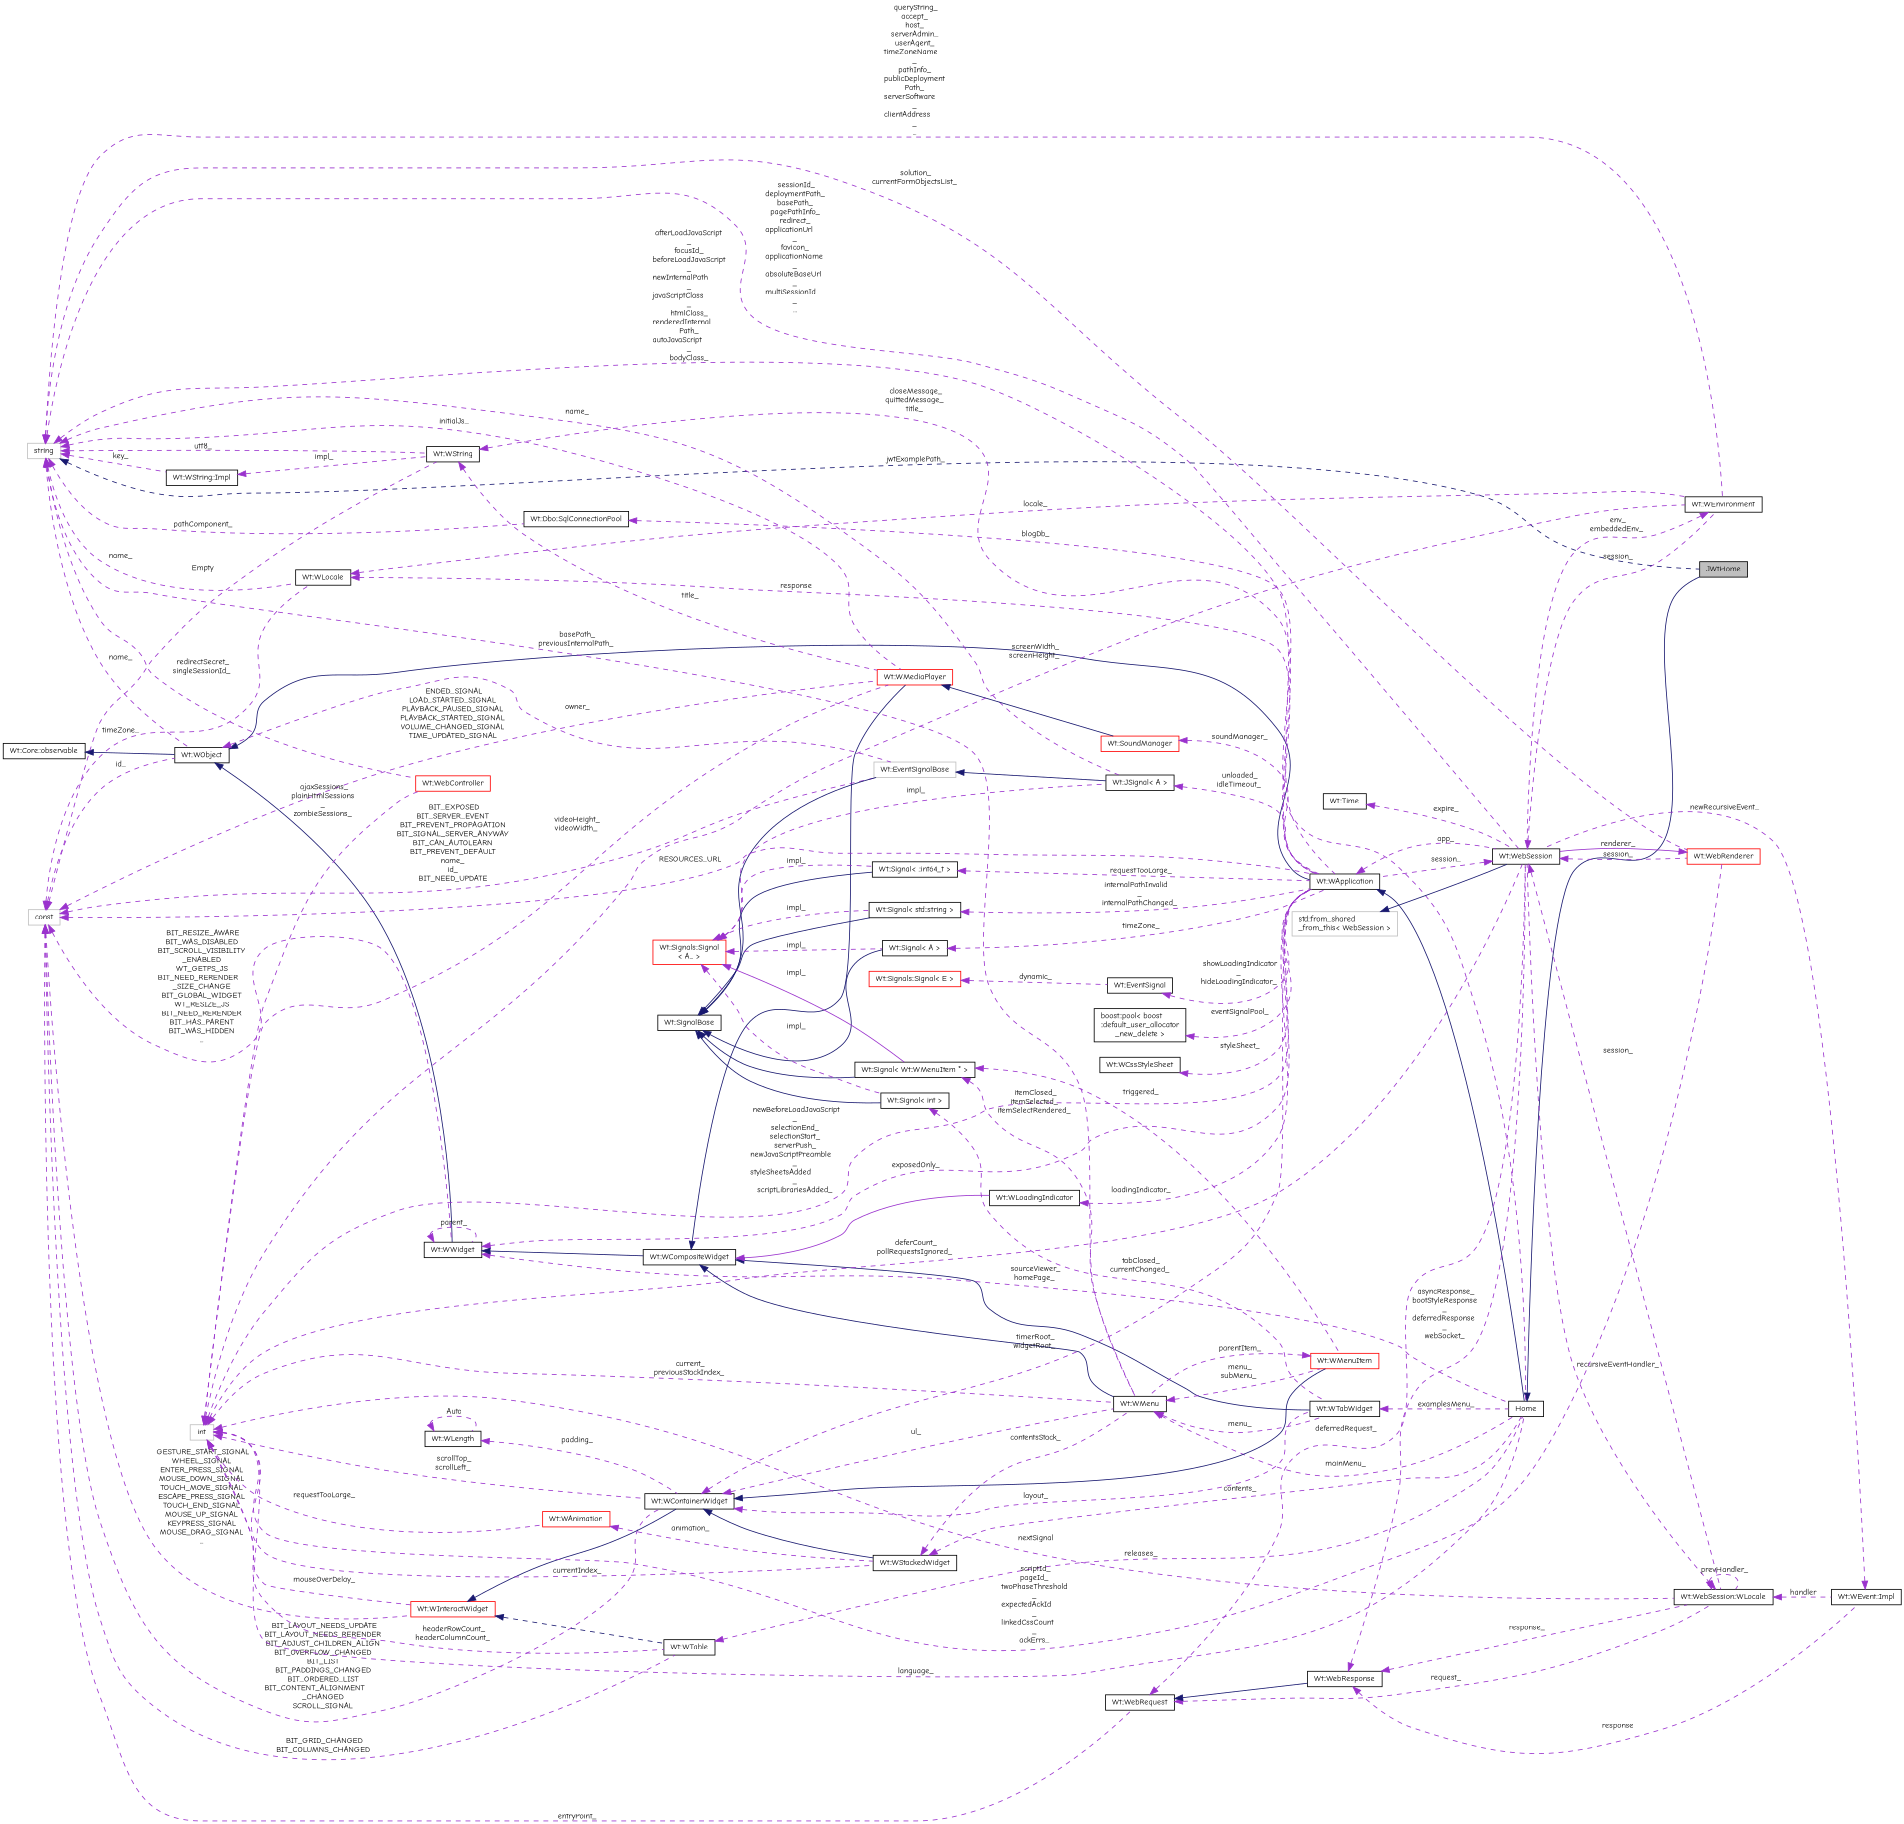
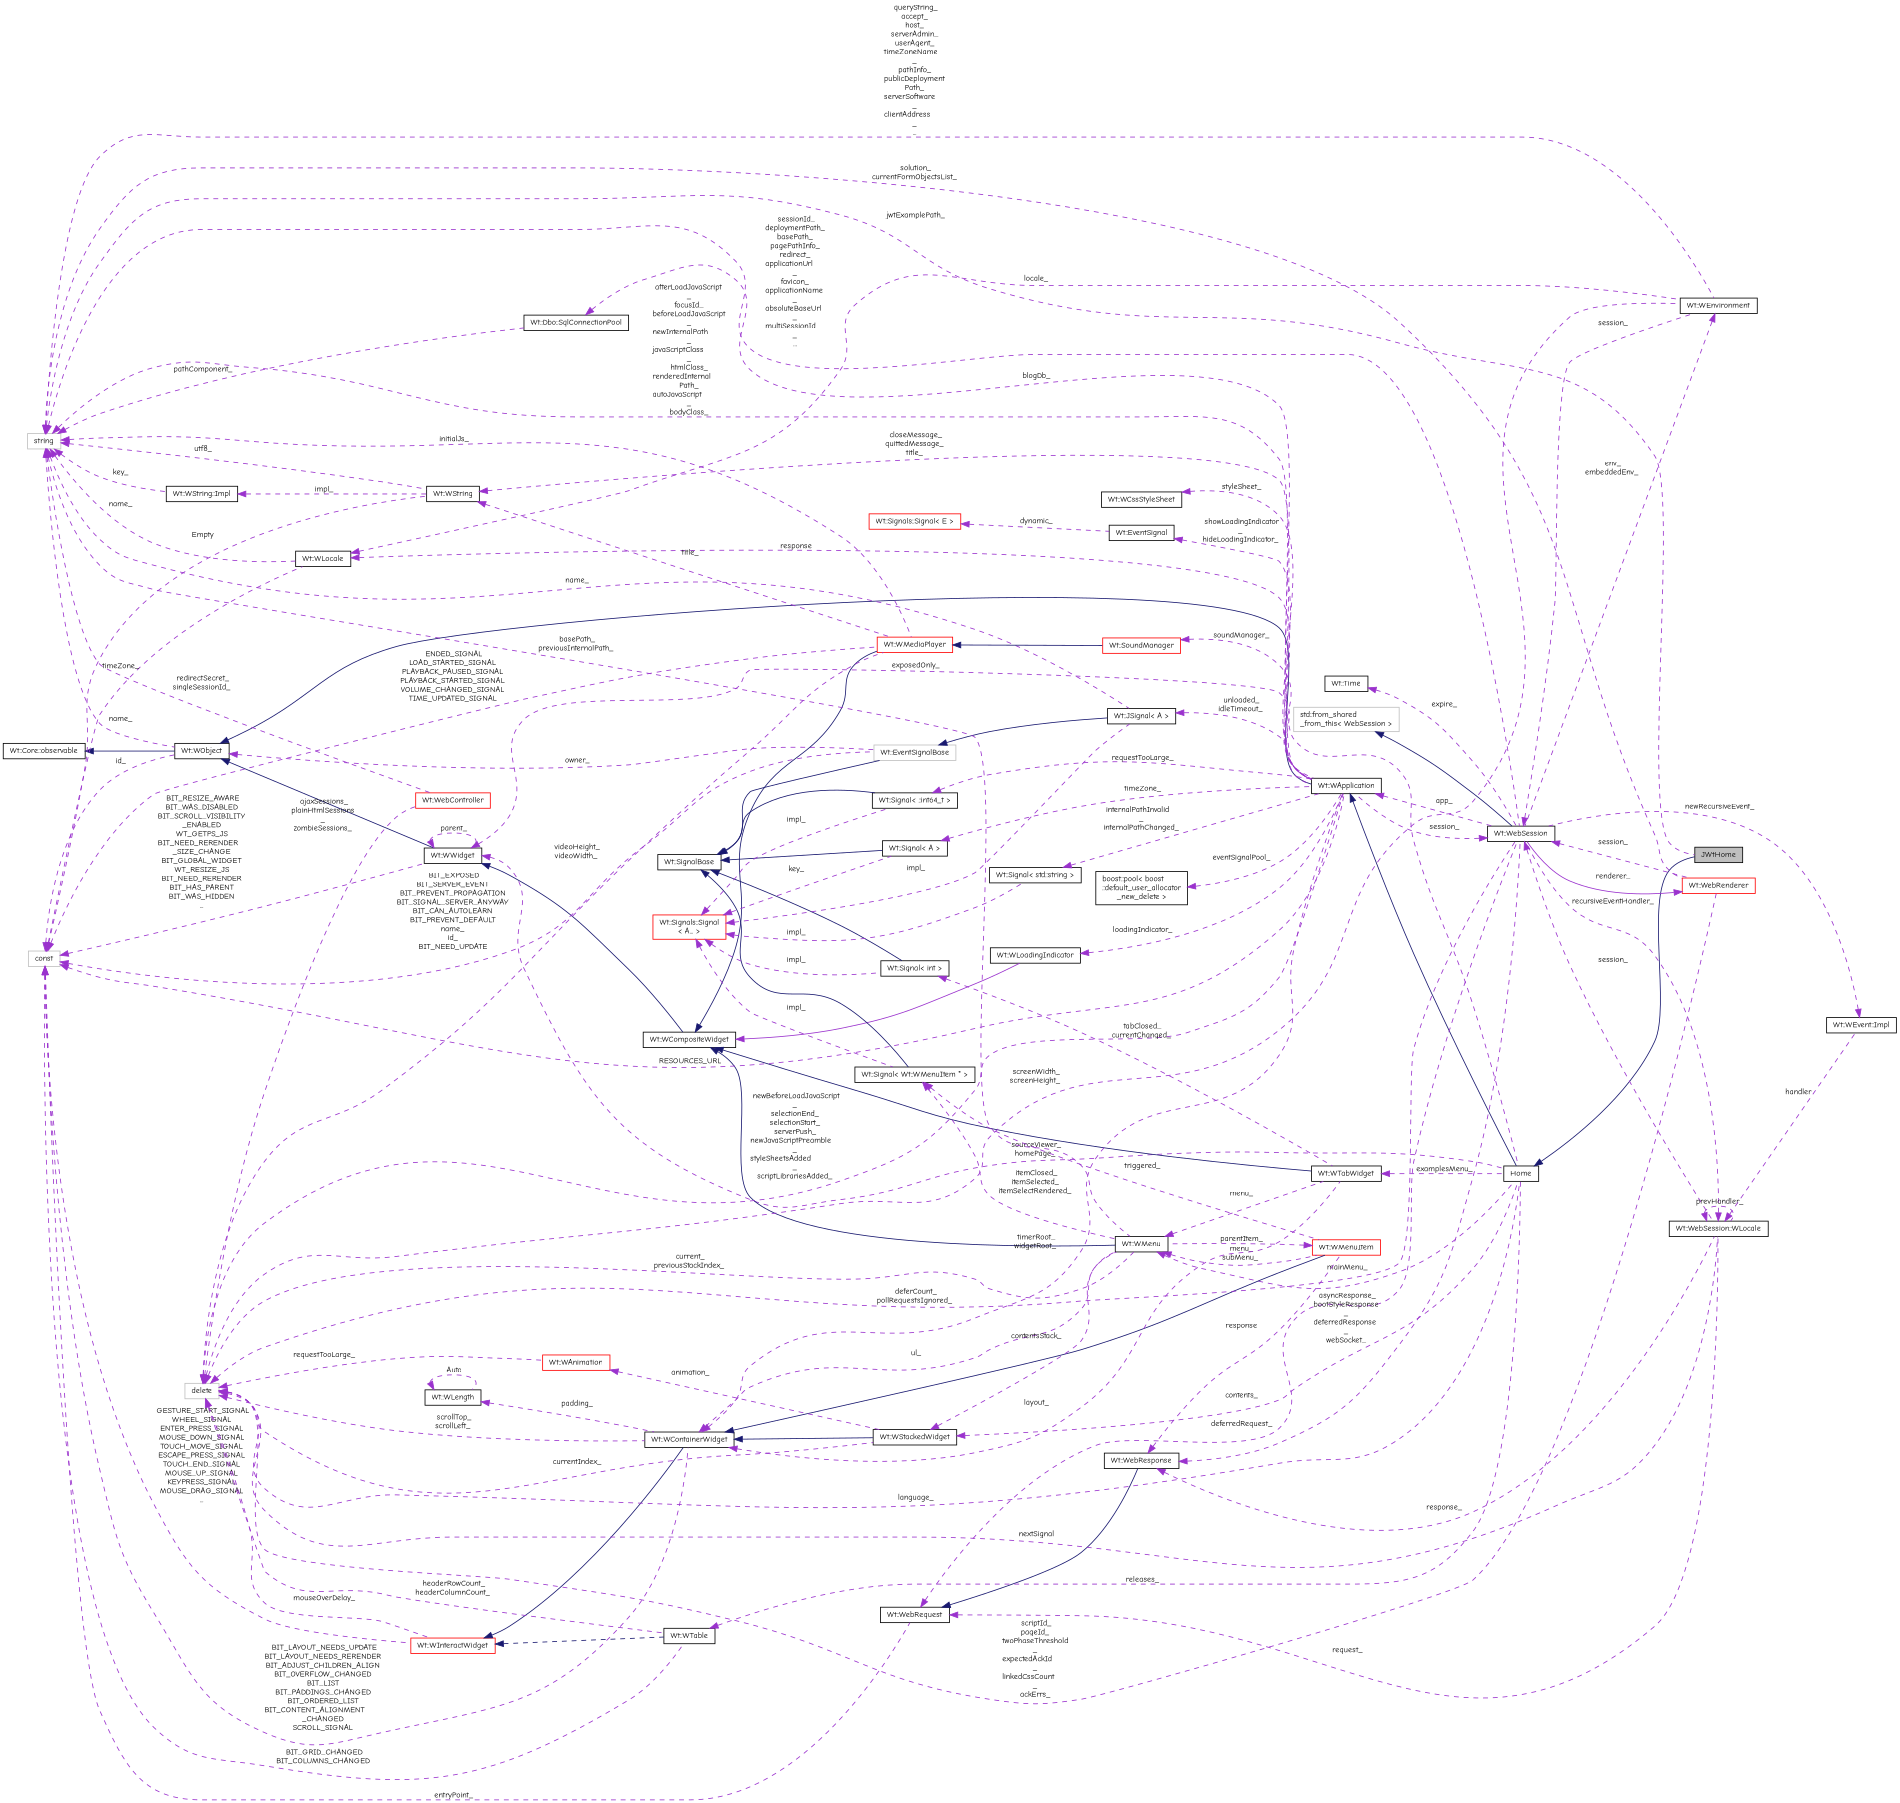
(890, 466) -> (996, 291)
(771, 938) -> none
(795, 945) -> (795, 869)
(816, 1006) -> (782, 1026)
(202, 1432) -> (202, 1391)
(1620, 1741) -> (1250, 1354)
